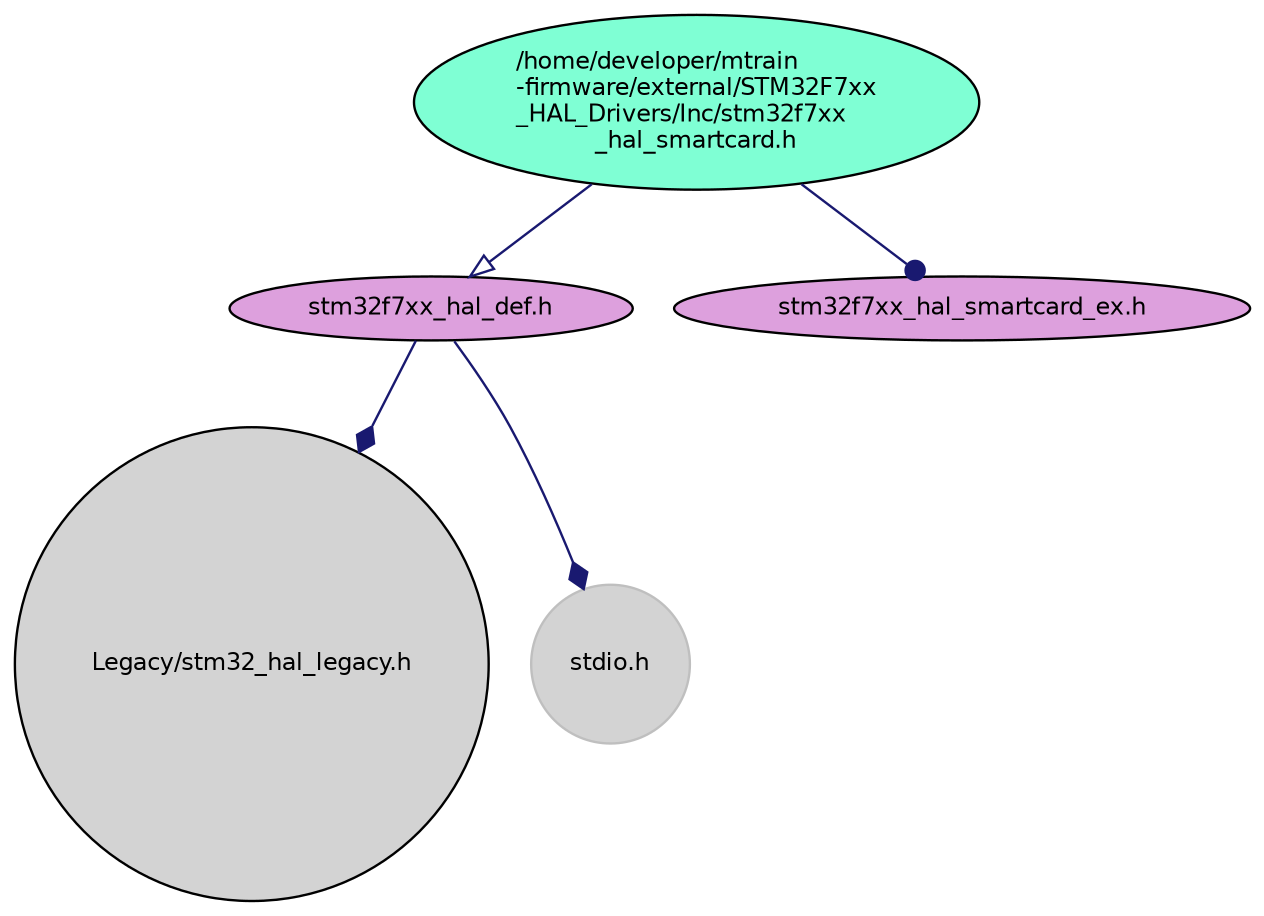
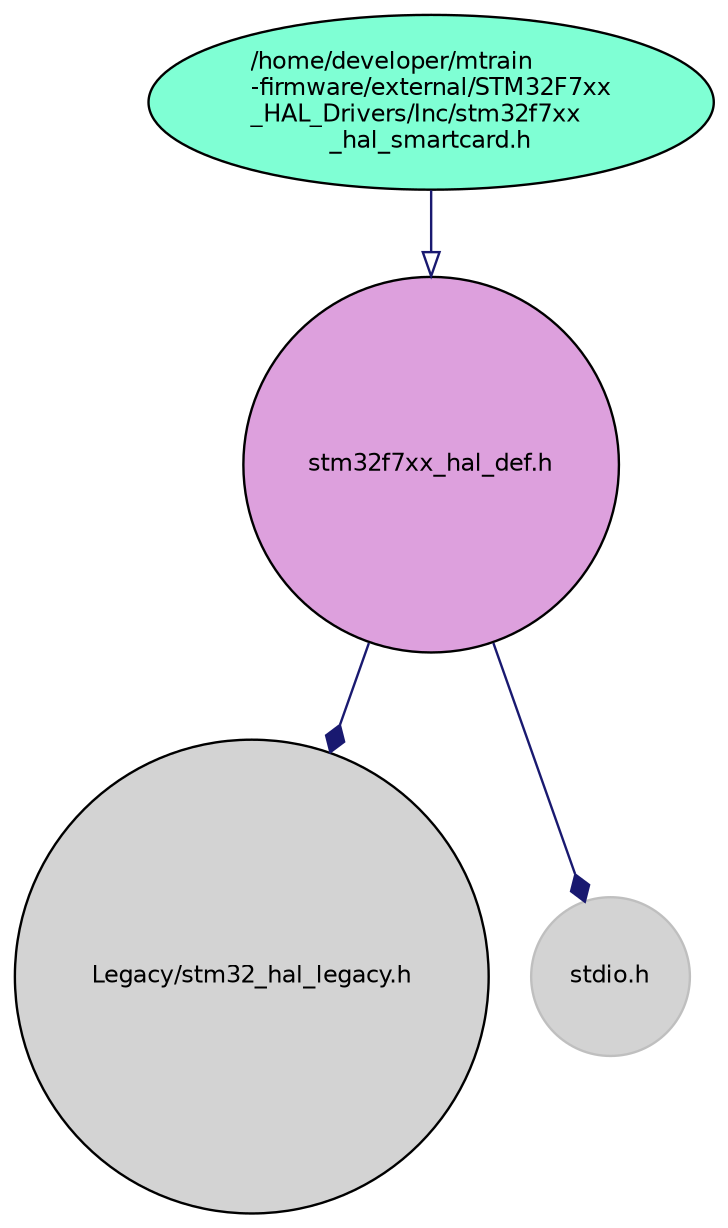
(431, 308) -> (431, 465)
(962, 308) -> none
